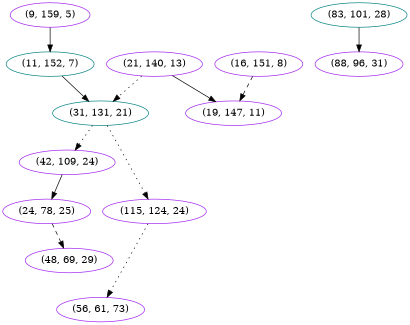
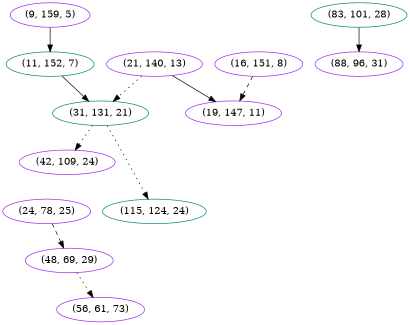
(58, 184) -> none
(154, 211) -> (154, 211)
(129, 257) -> (83, 282)
